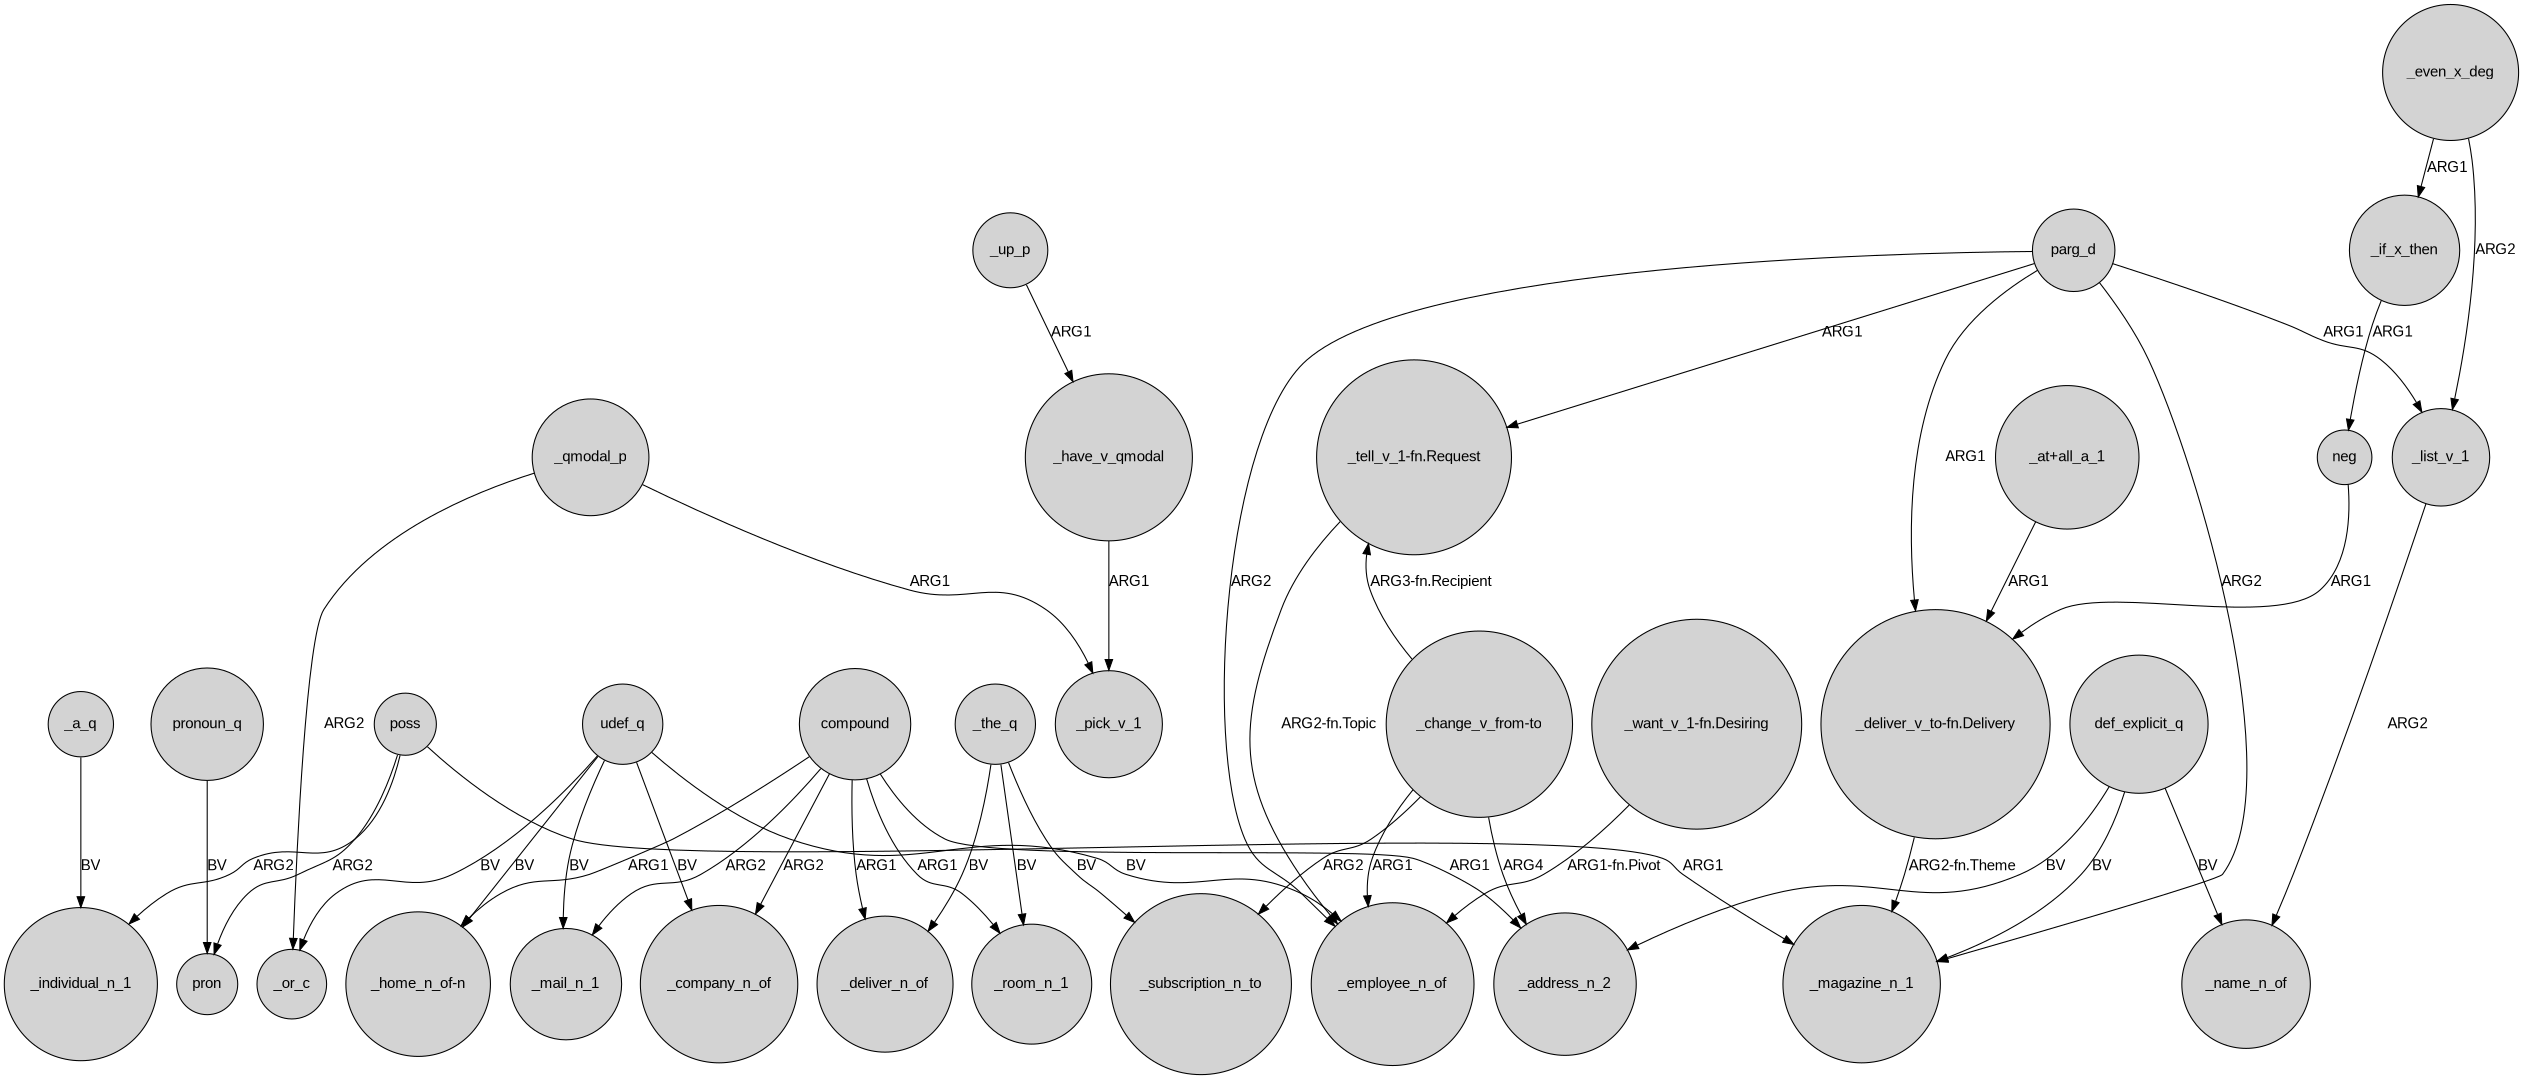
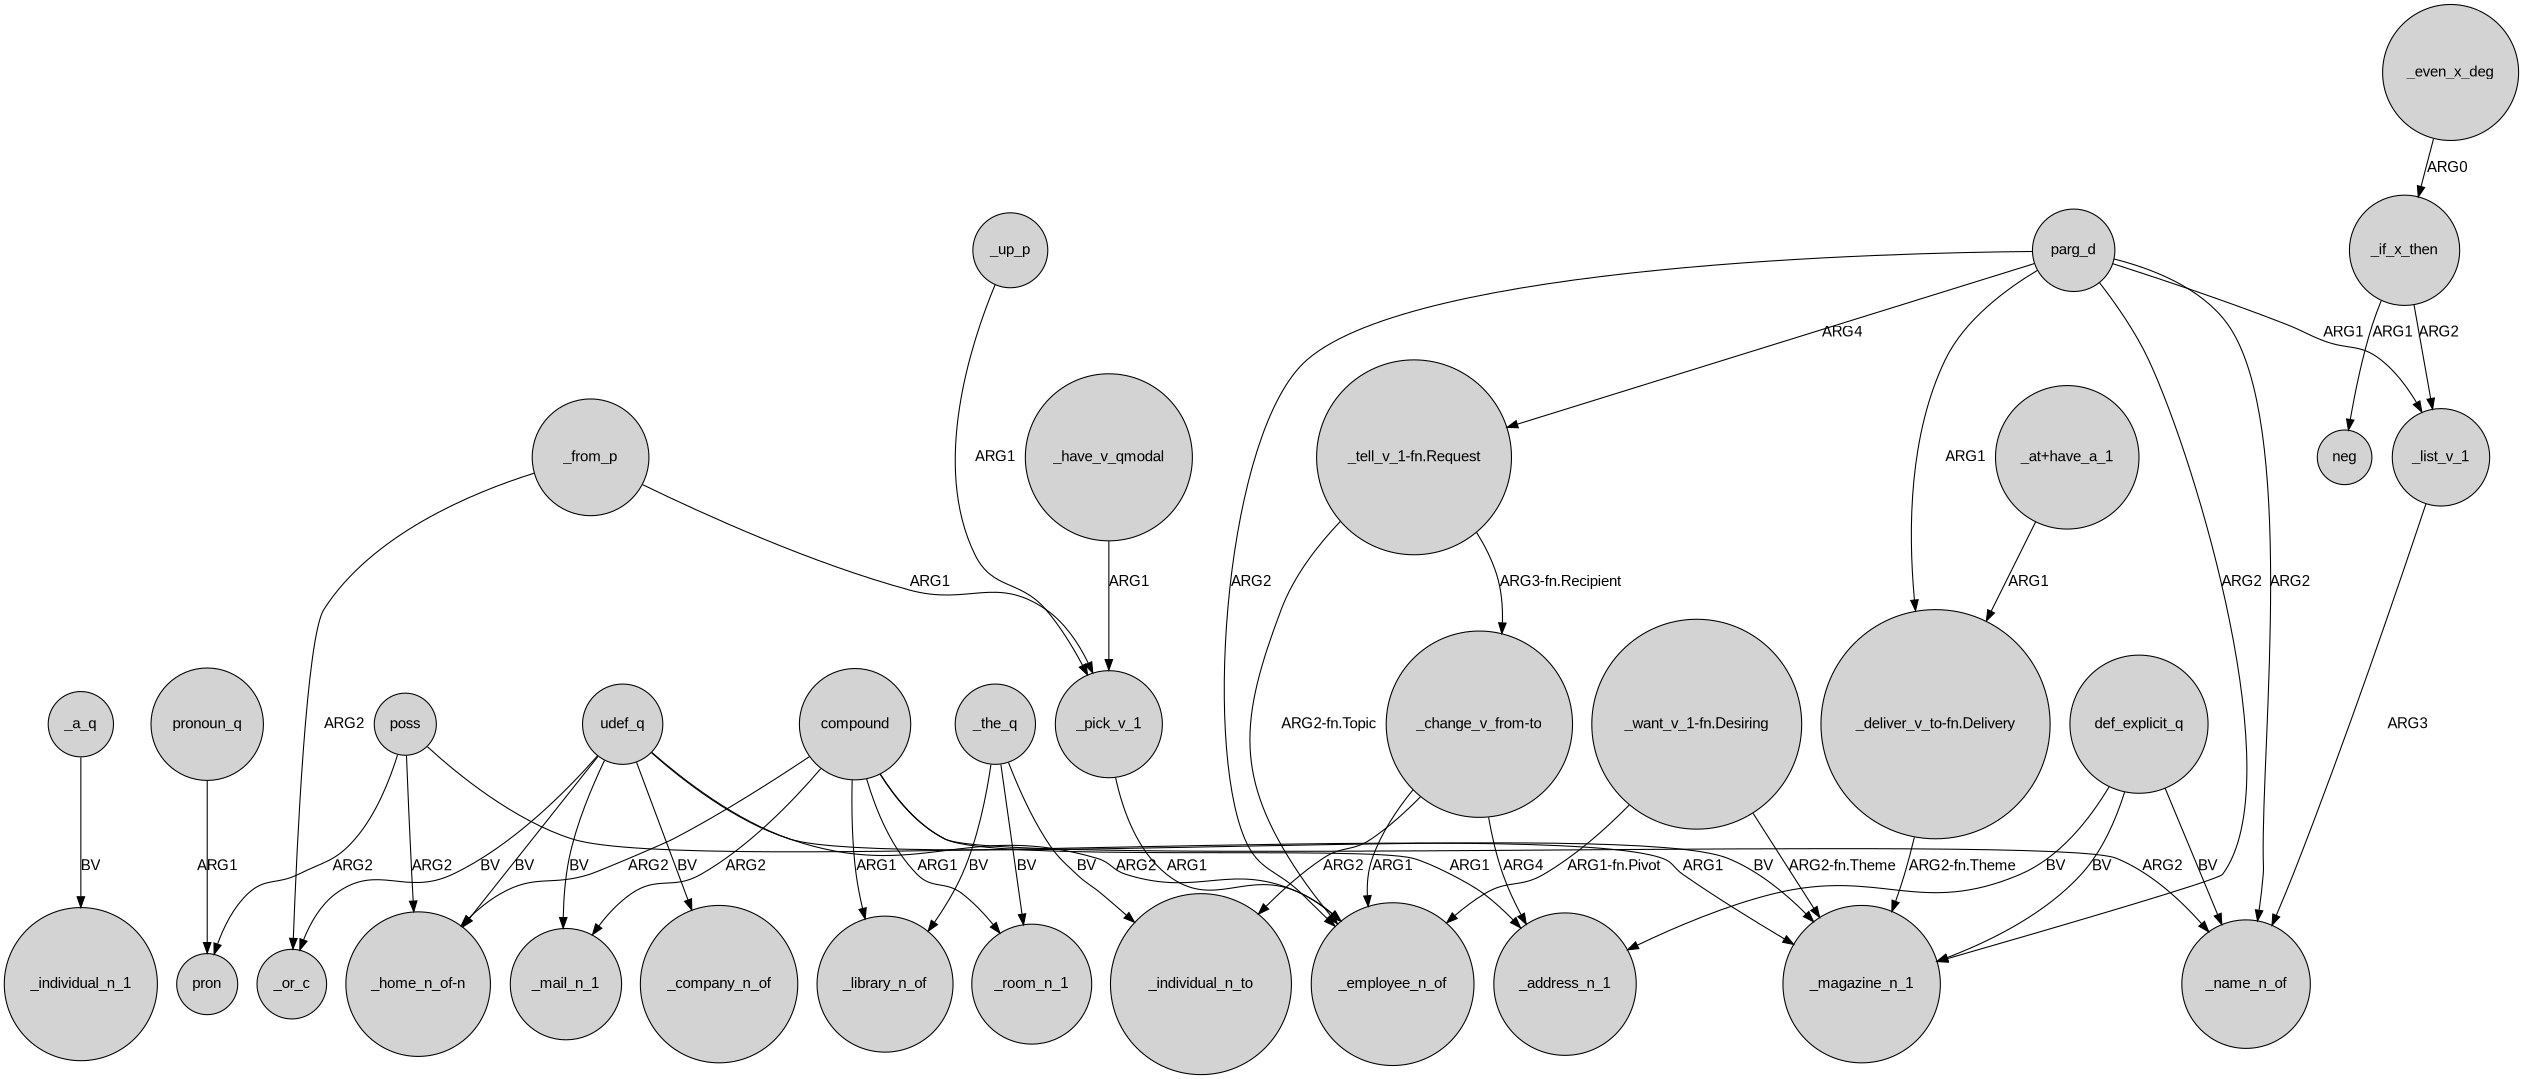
(2447, 168) -> (2447, 168)
(2473, 269) -> (2422, 352)
(1047, 328) -> (959, 497)
(1842, 333) -> (1842, 333)
(591, 457) -> (591, 457)
(2067, 457) -> (2067, 457)
none -> (2270, 547)
(2236, 607) -> none
(1379, 611) -> (1497, 575)
(2408, 724) -> (2408, 724)
(798, 833) -> (1470, 851)
none -> (1225, 847)
(288, 852) -> (410, 828)
none -> (1783, 861)
(217, 866) -> (217, 866)
(648, 866) -> (648, 866)
(1136, 866) -> (1136, 866)
none -> (1203, 890)
(885, 984) -> (885, 984)
(1201, 984) -> (1201, 984)
(1565, 984) -> (1565, 984)
